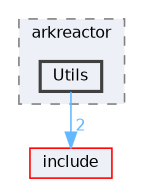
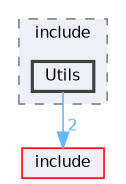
(72, 34) -> (63, 34)
